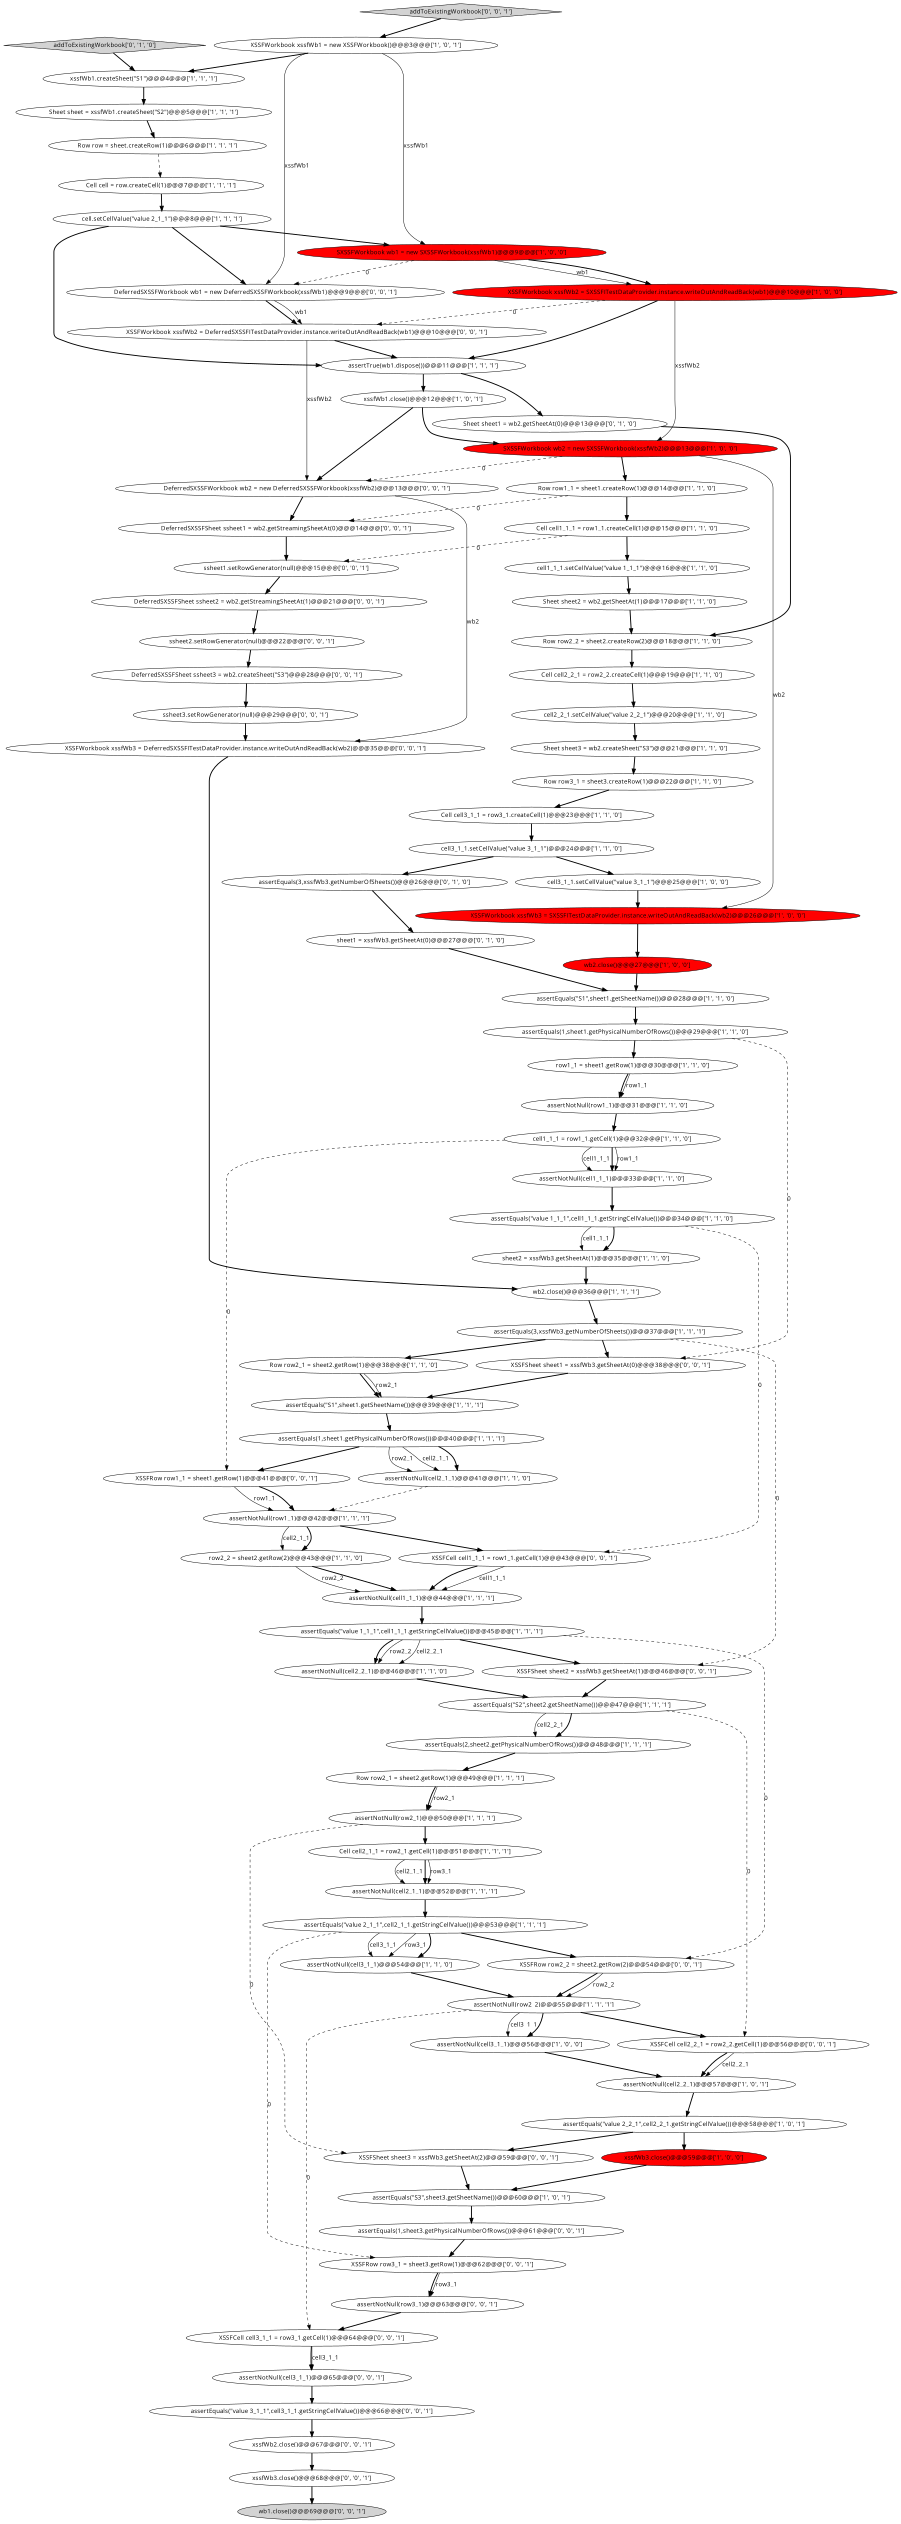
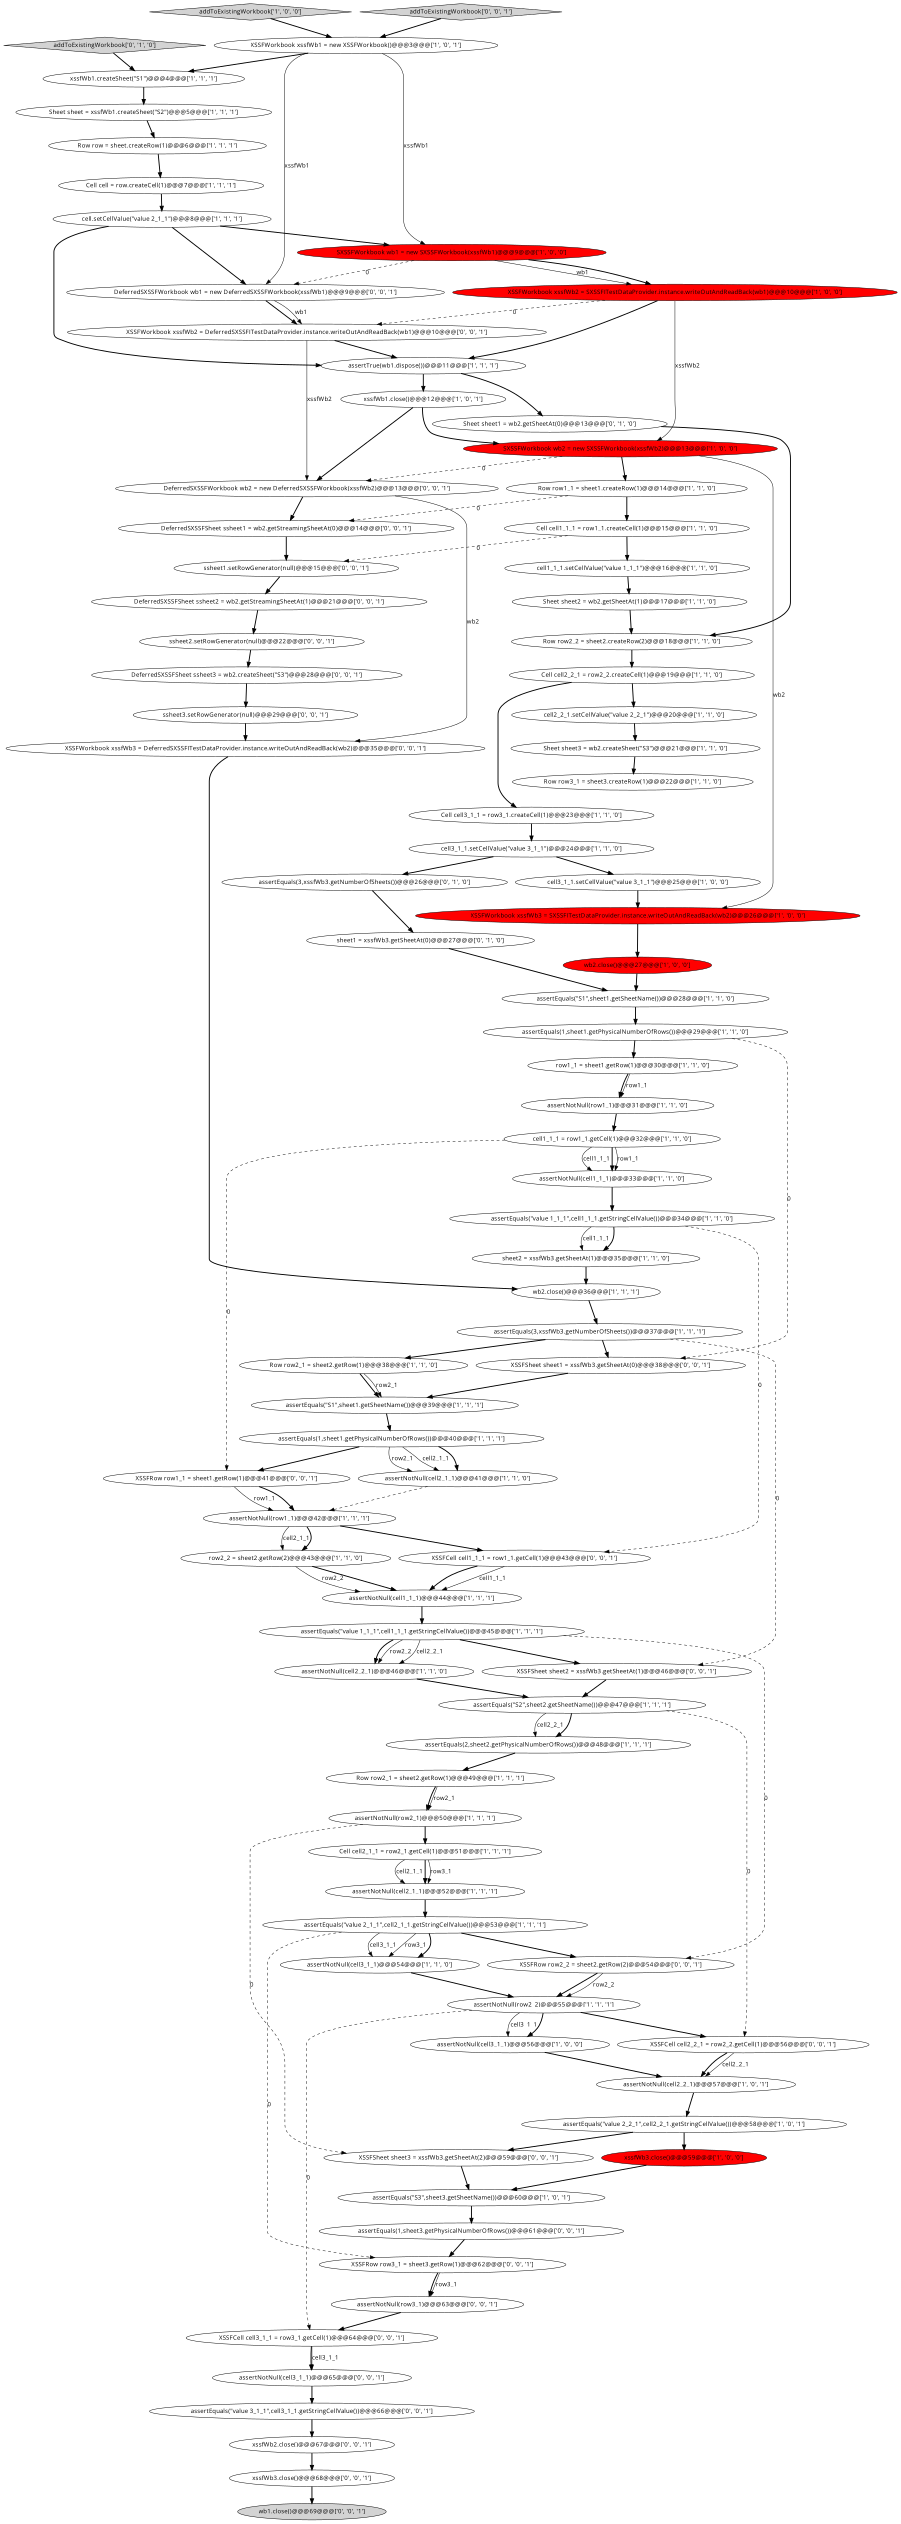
none -> (251, 12)
(159, 163) -> (159, 163)
(584, 798) -> (498, 720)
